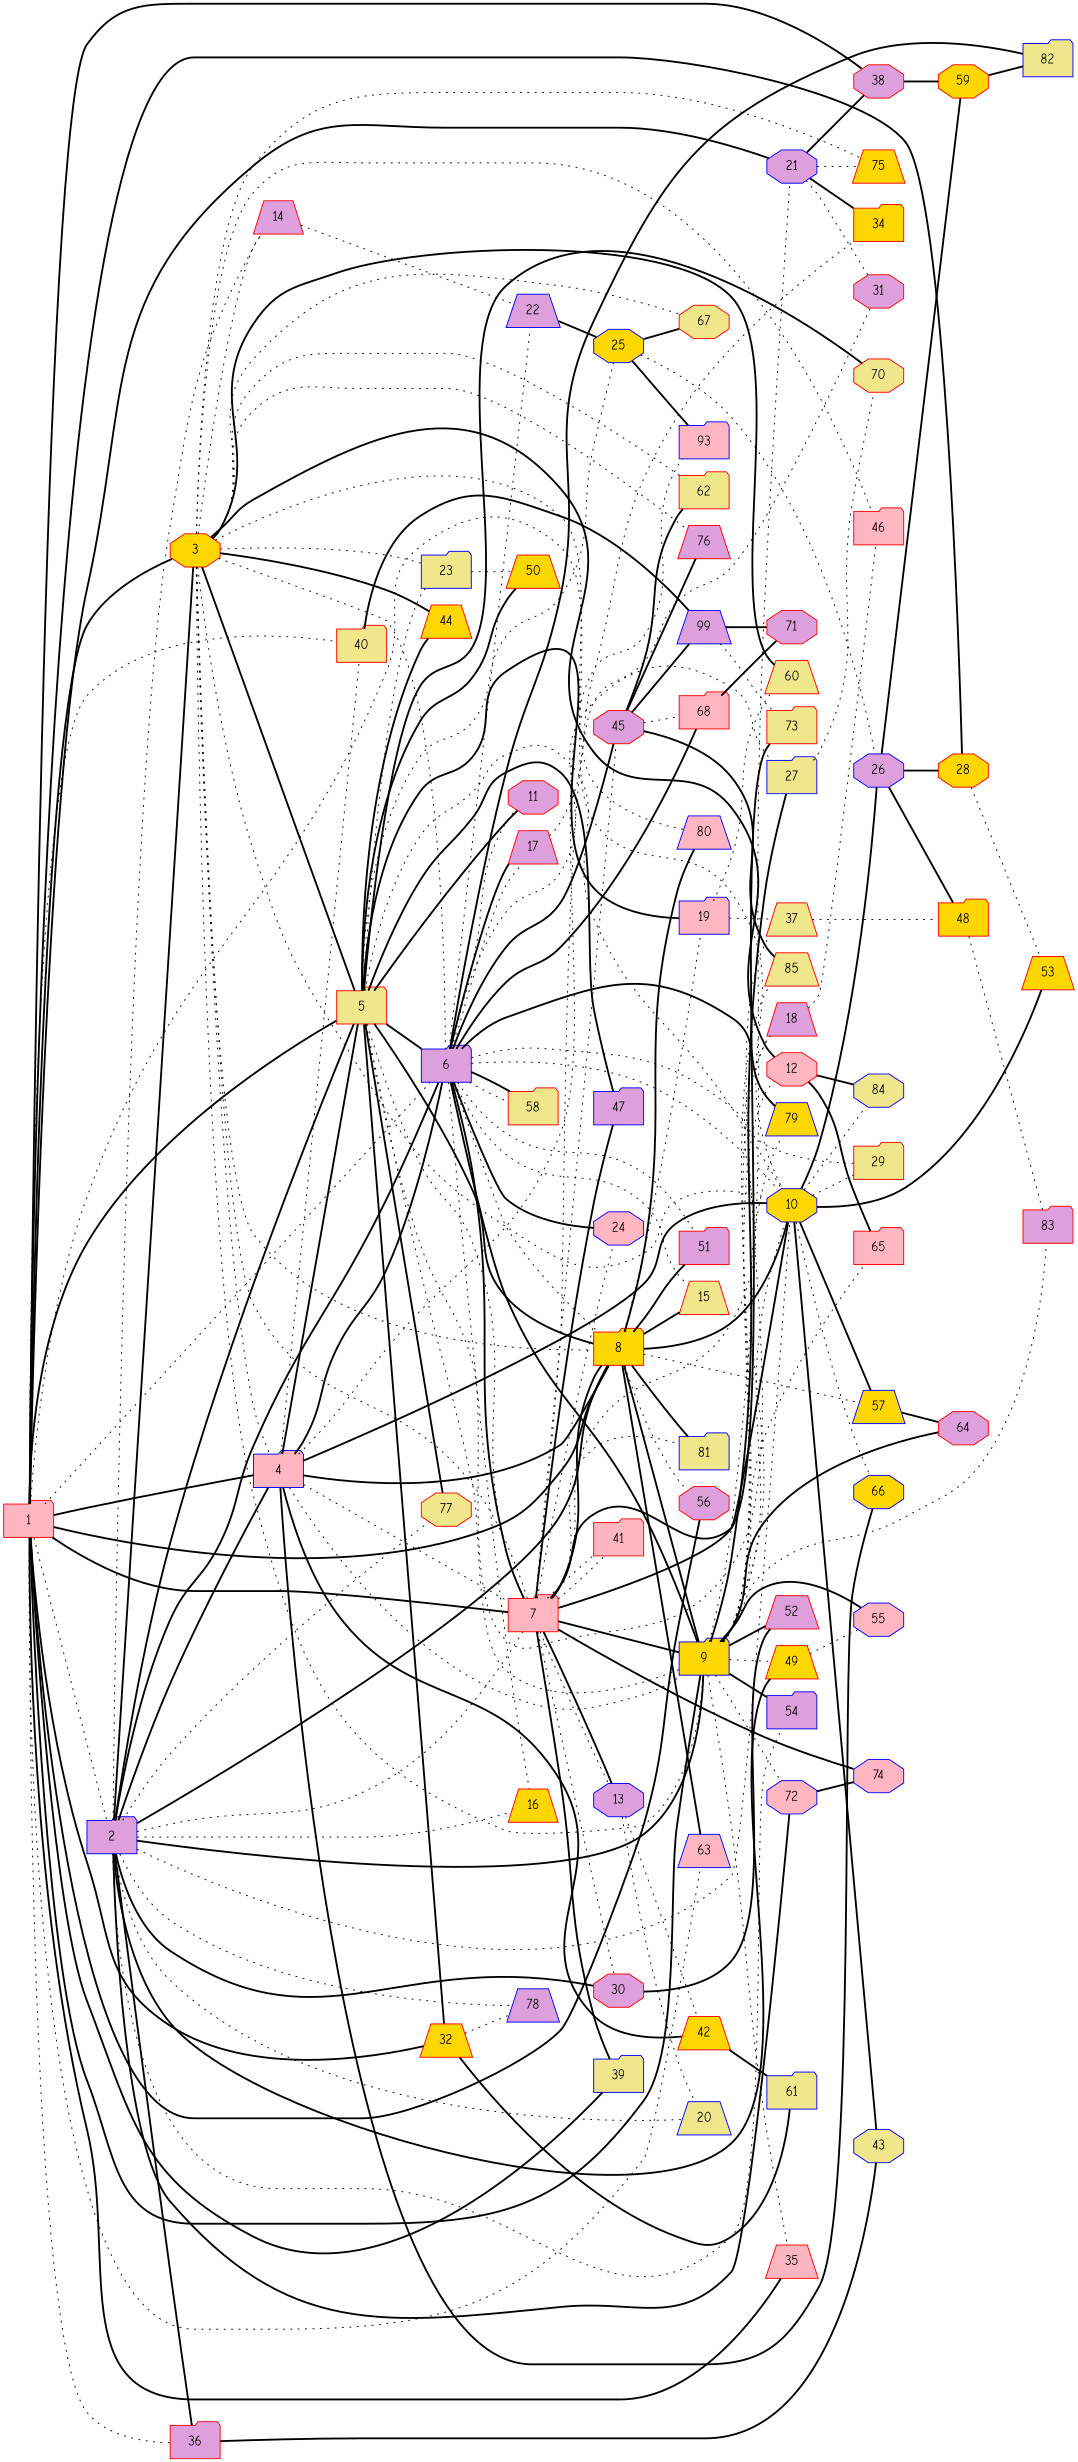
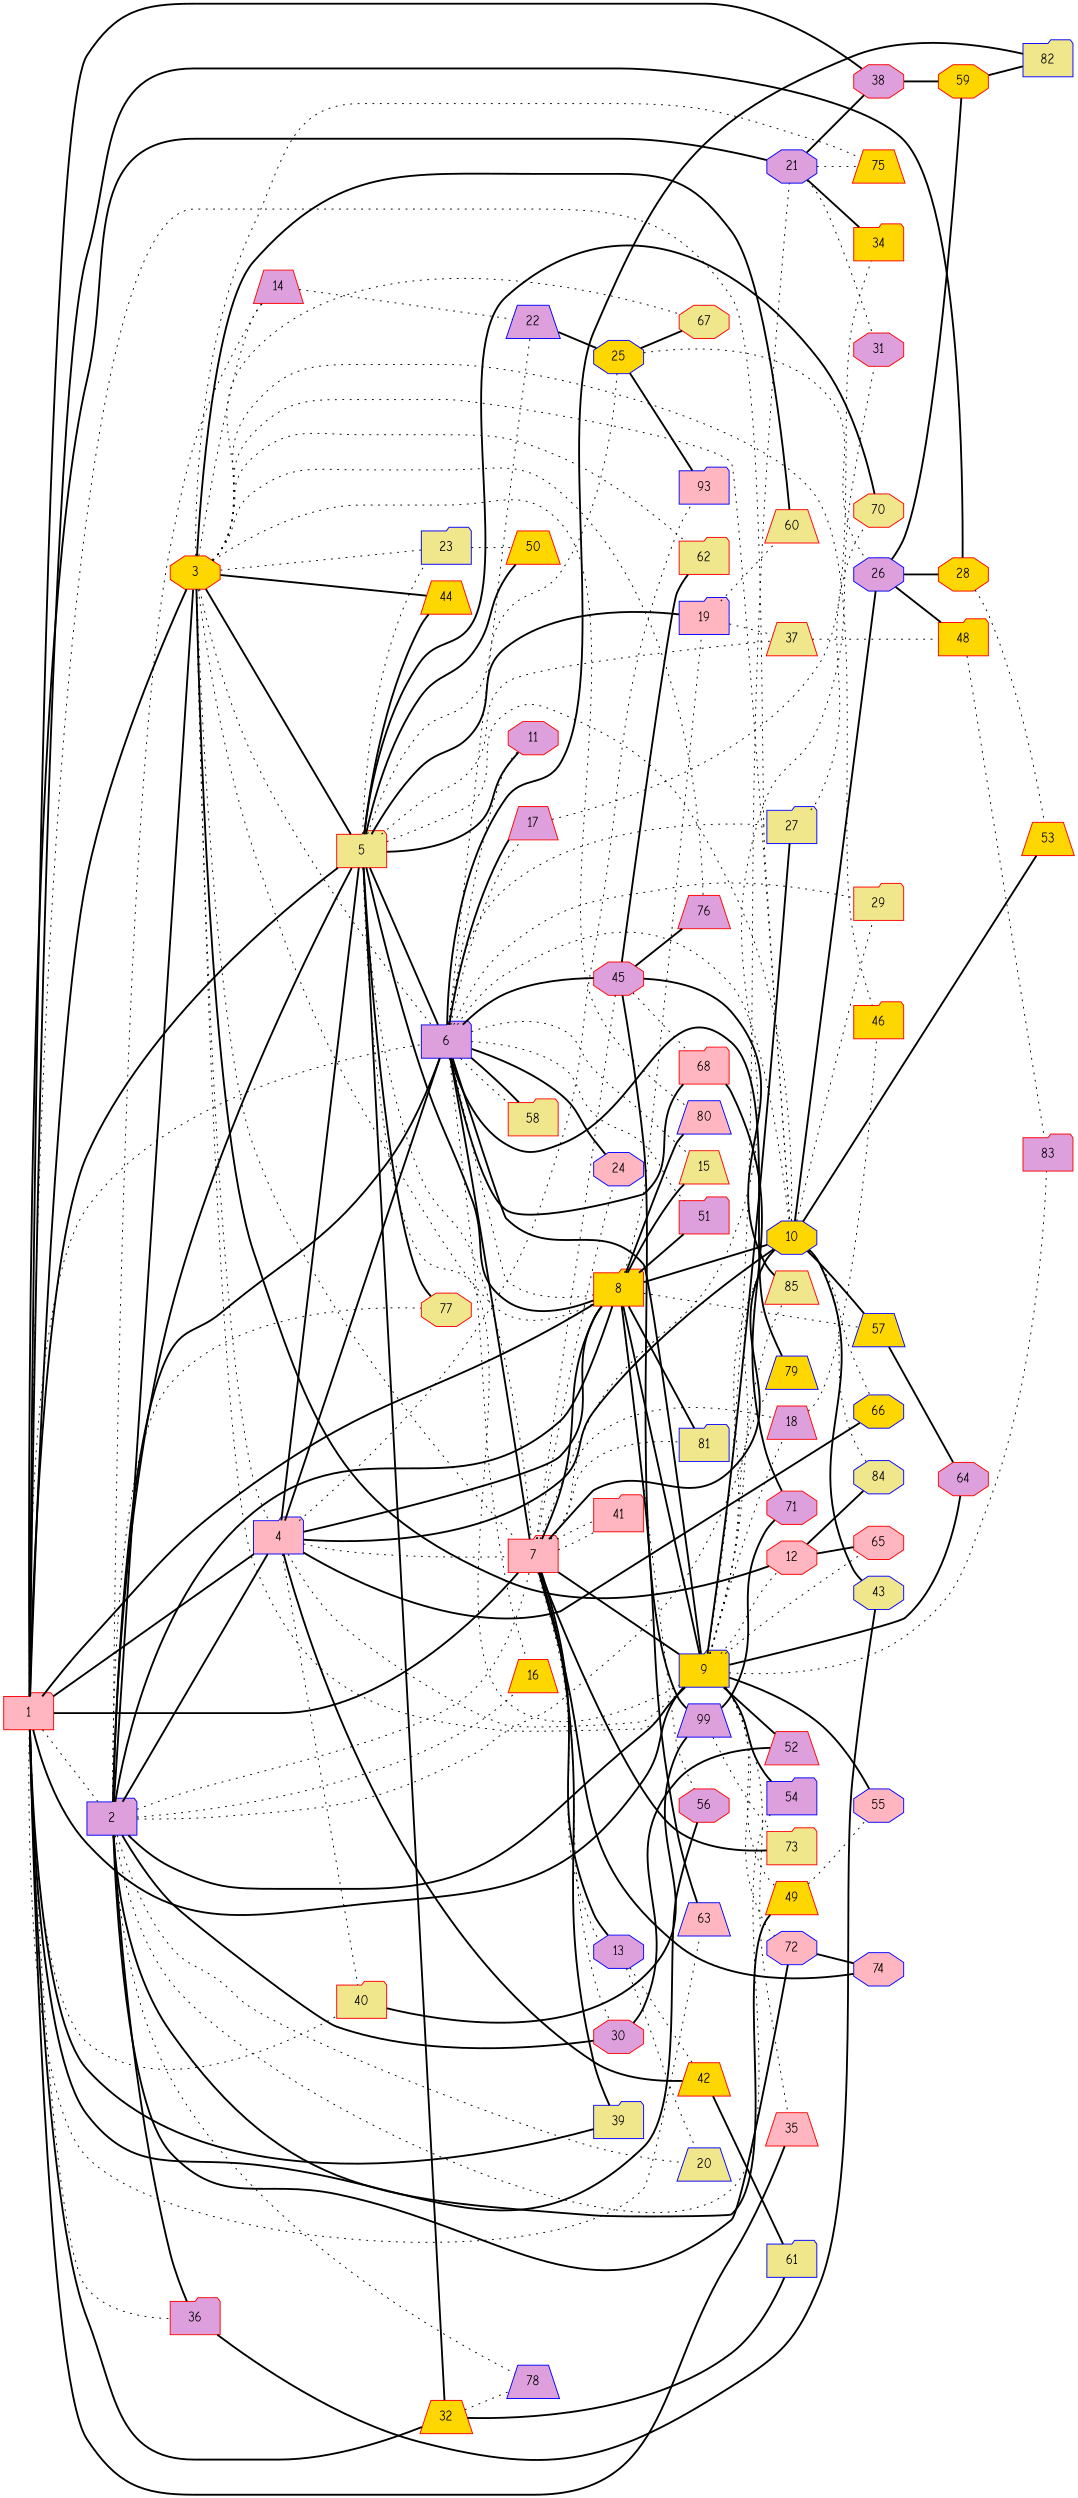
(879, 528) -> (879, 1022)
(619, 1108) -> none
(879, 1248) -> (879, 1543)
